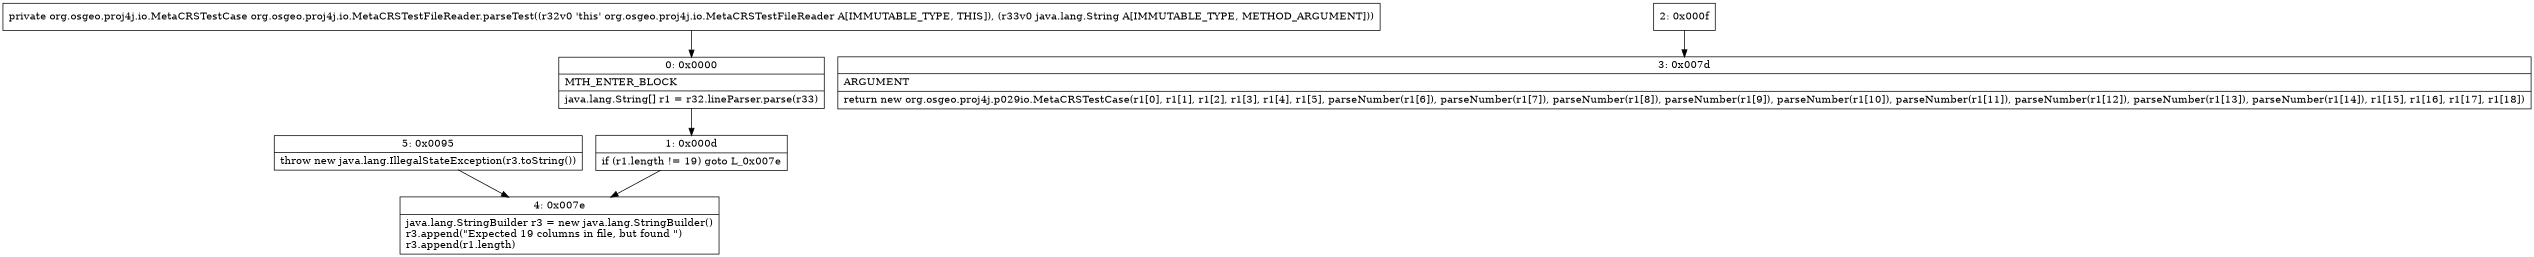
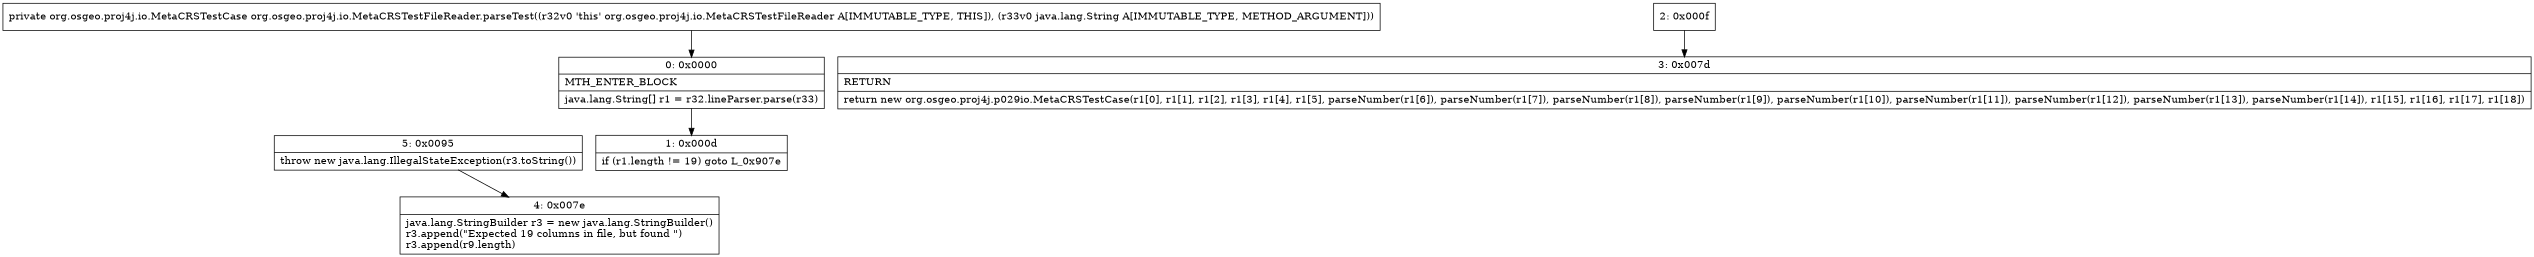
(877, 82) -> (868, 82)
(692, 161) -> (692, 161)
(639, 182) -> none
(461, 245) -> (461, 245)
